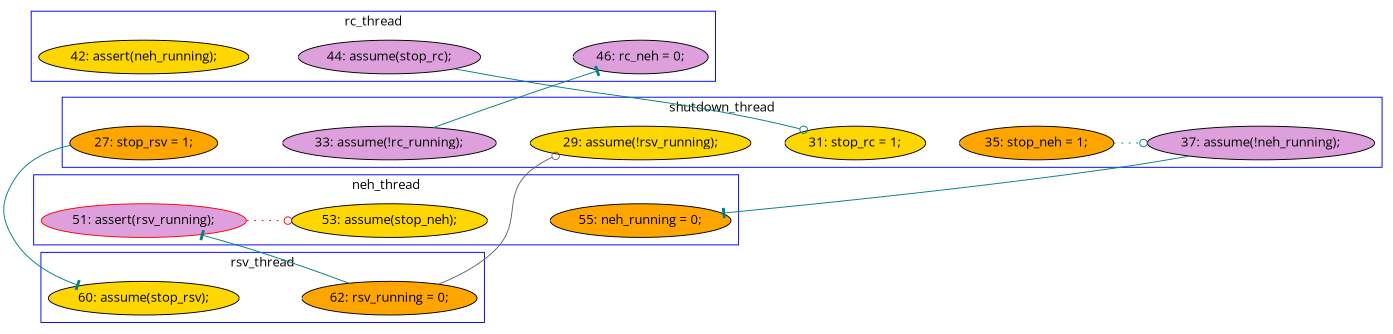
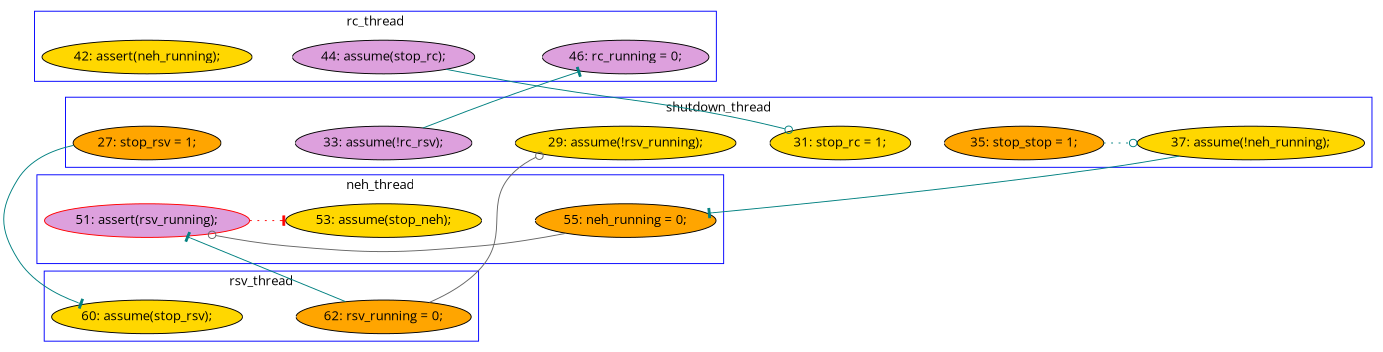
(641, 57) -> (626, 57)
(389, 143) -> (384, 143)
(1037, 143) -> (1024, 143)
(1261, 143) -> (1251, 143)
(265, 221) -> (265, 221)
none -> (391, 251)
